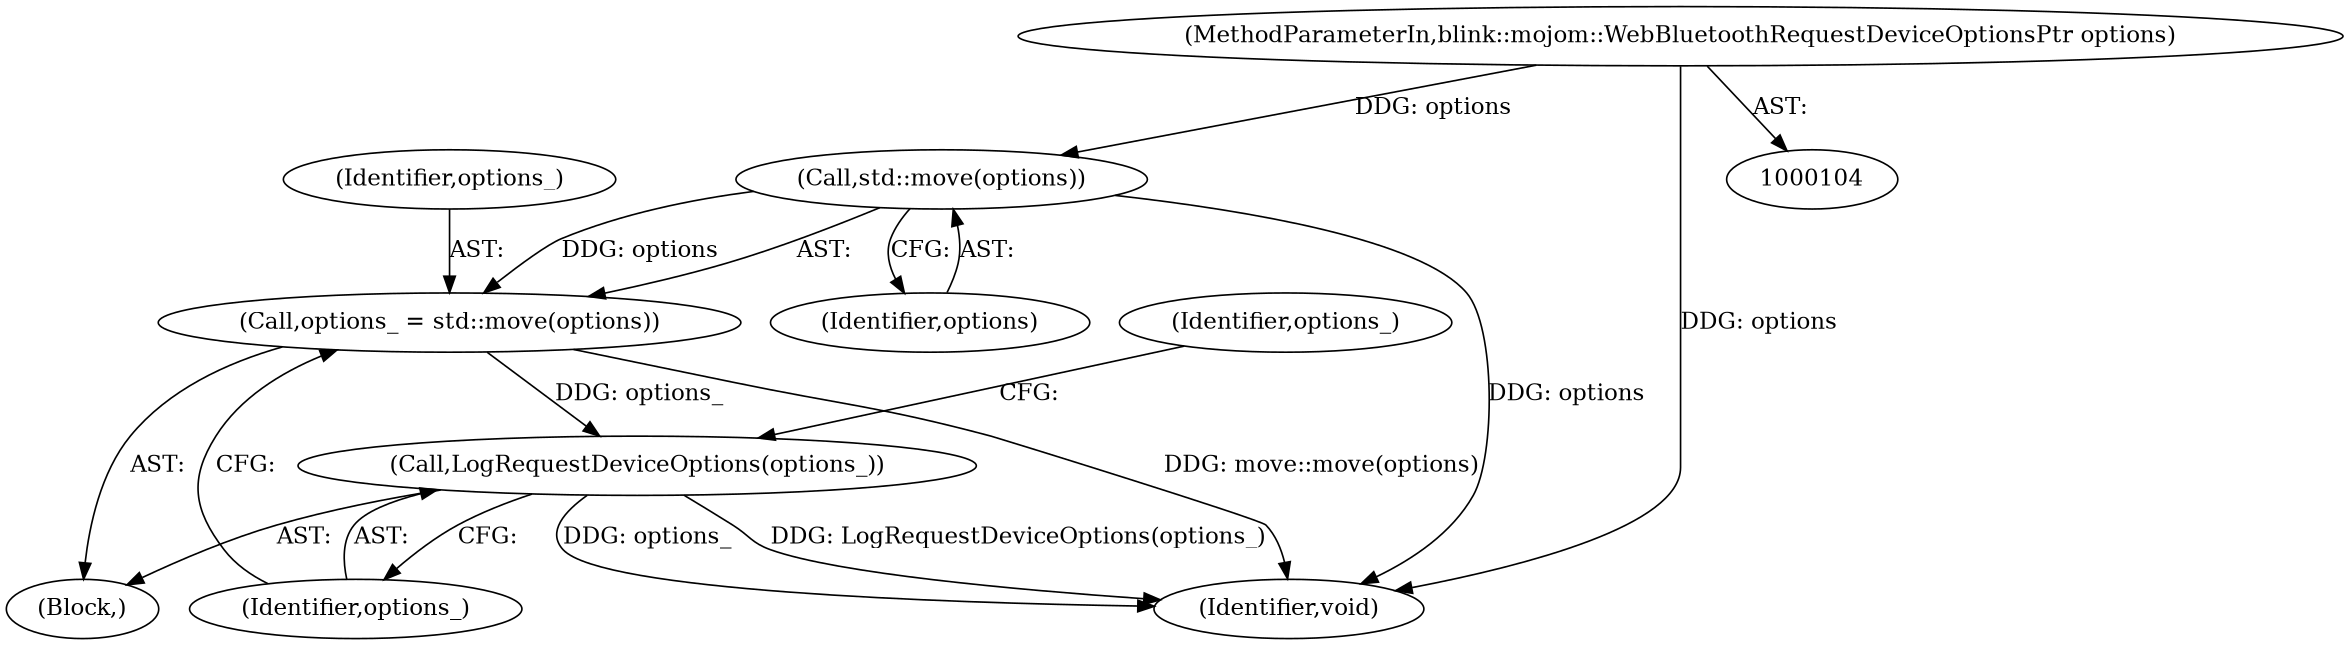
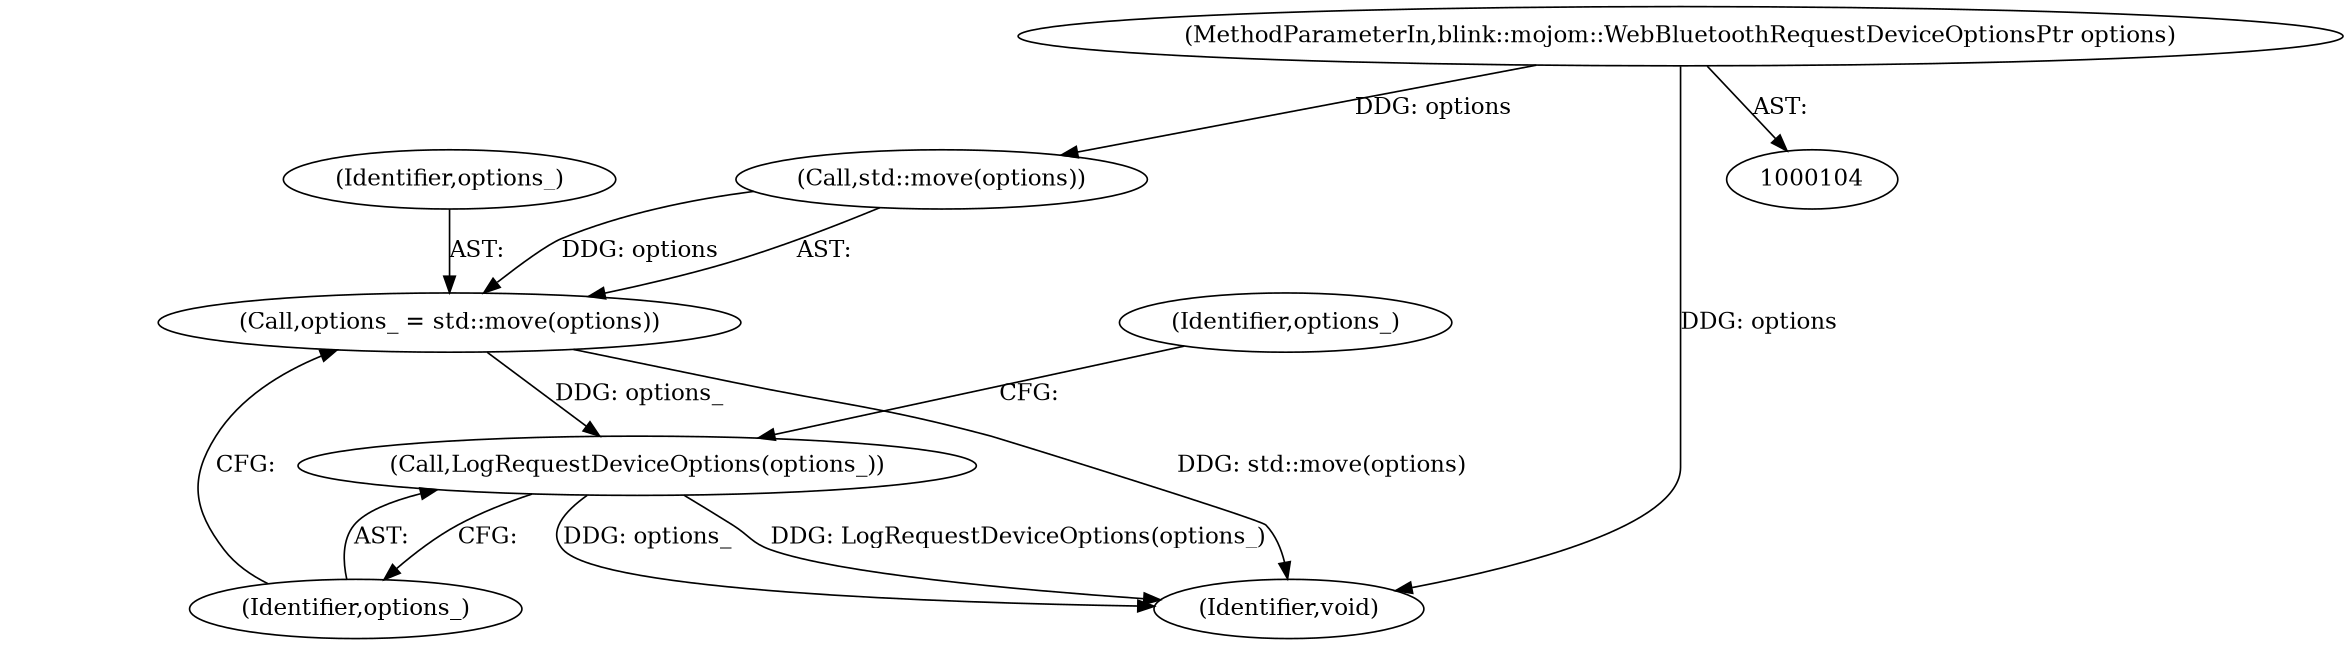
(1454, 283) -> none
(930, 323) -> none
(1322, 466) -> (1322, 466)
(83, 609) -> none
